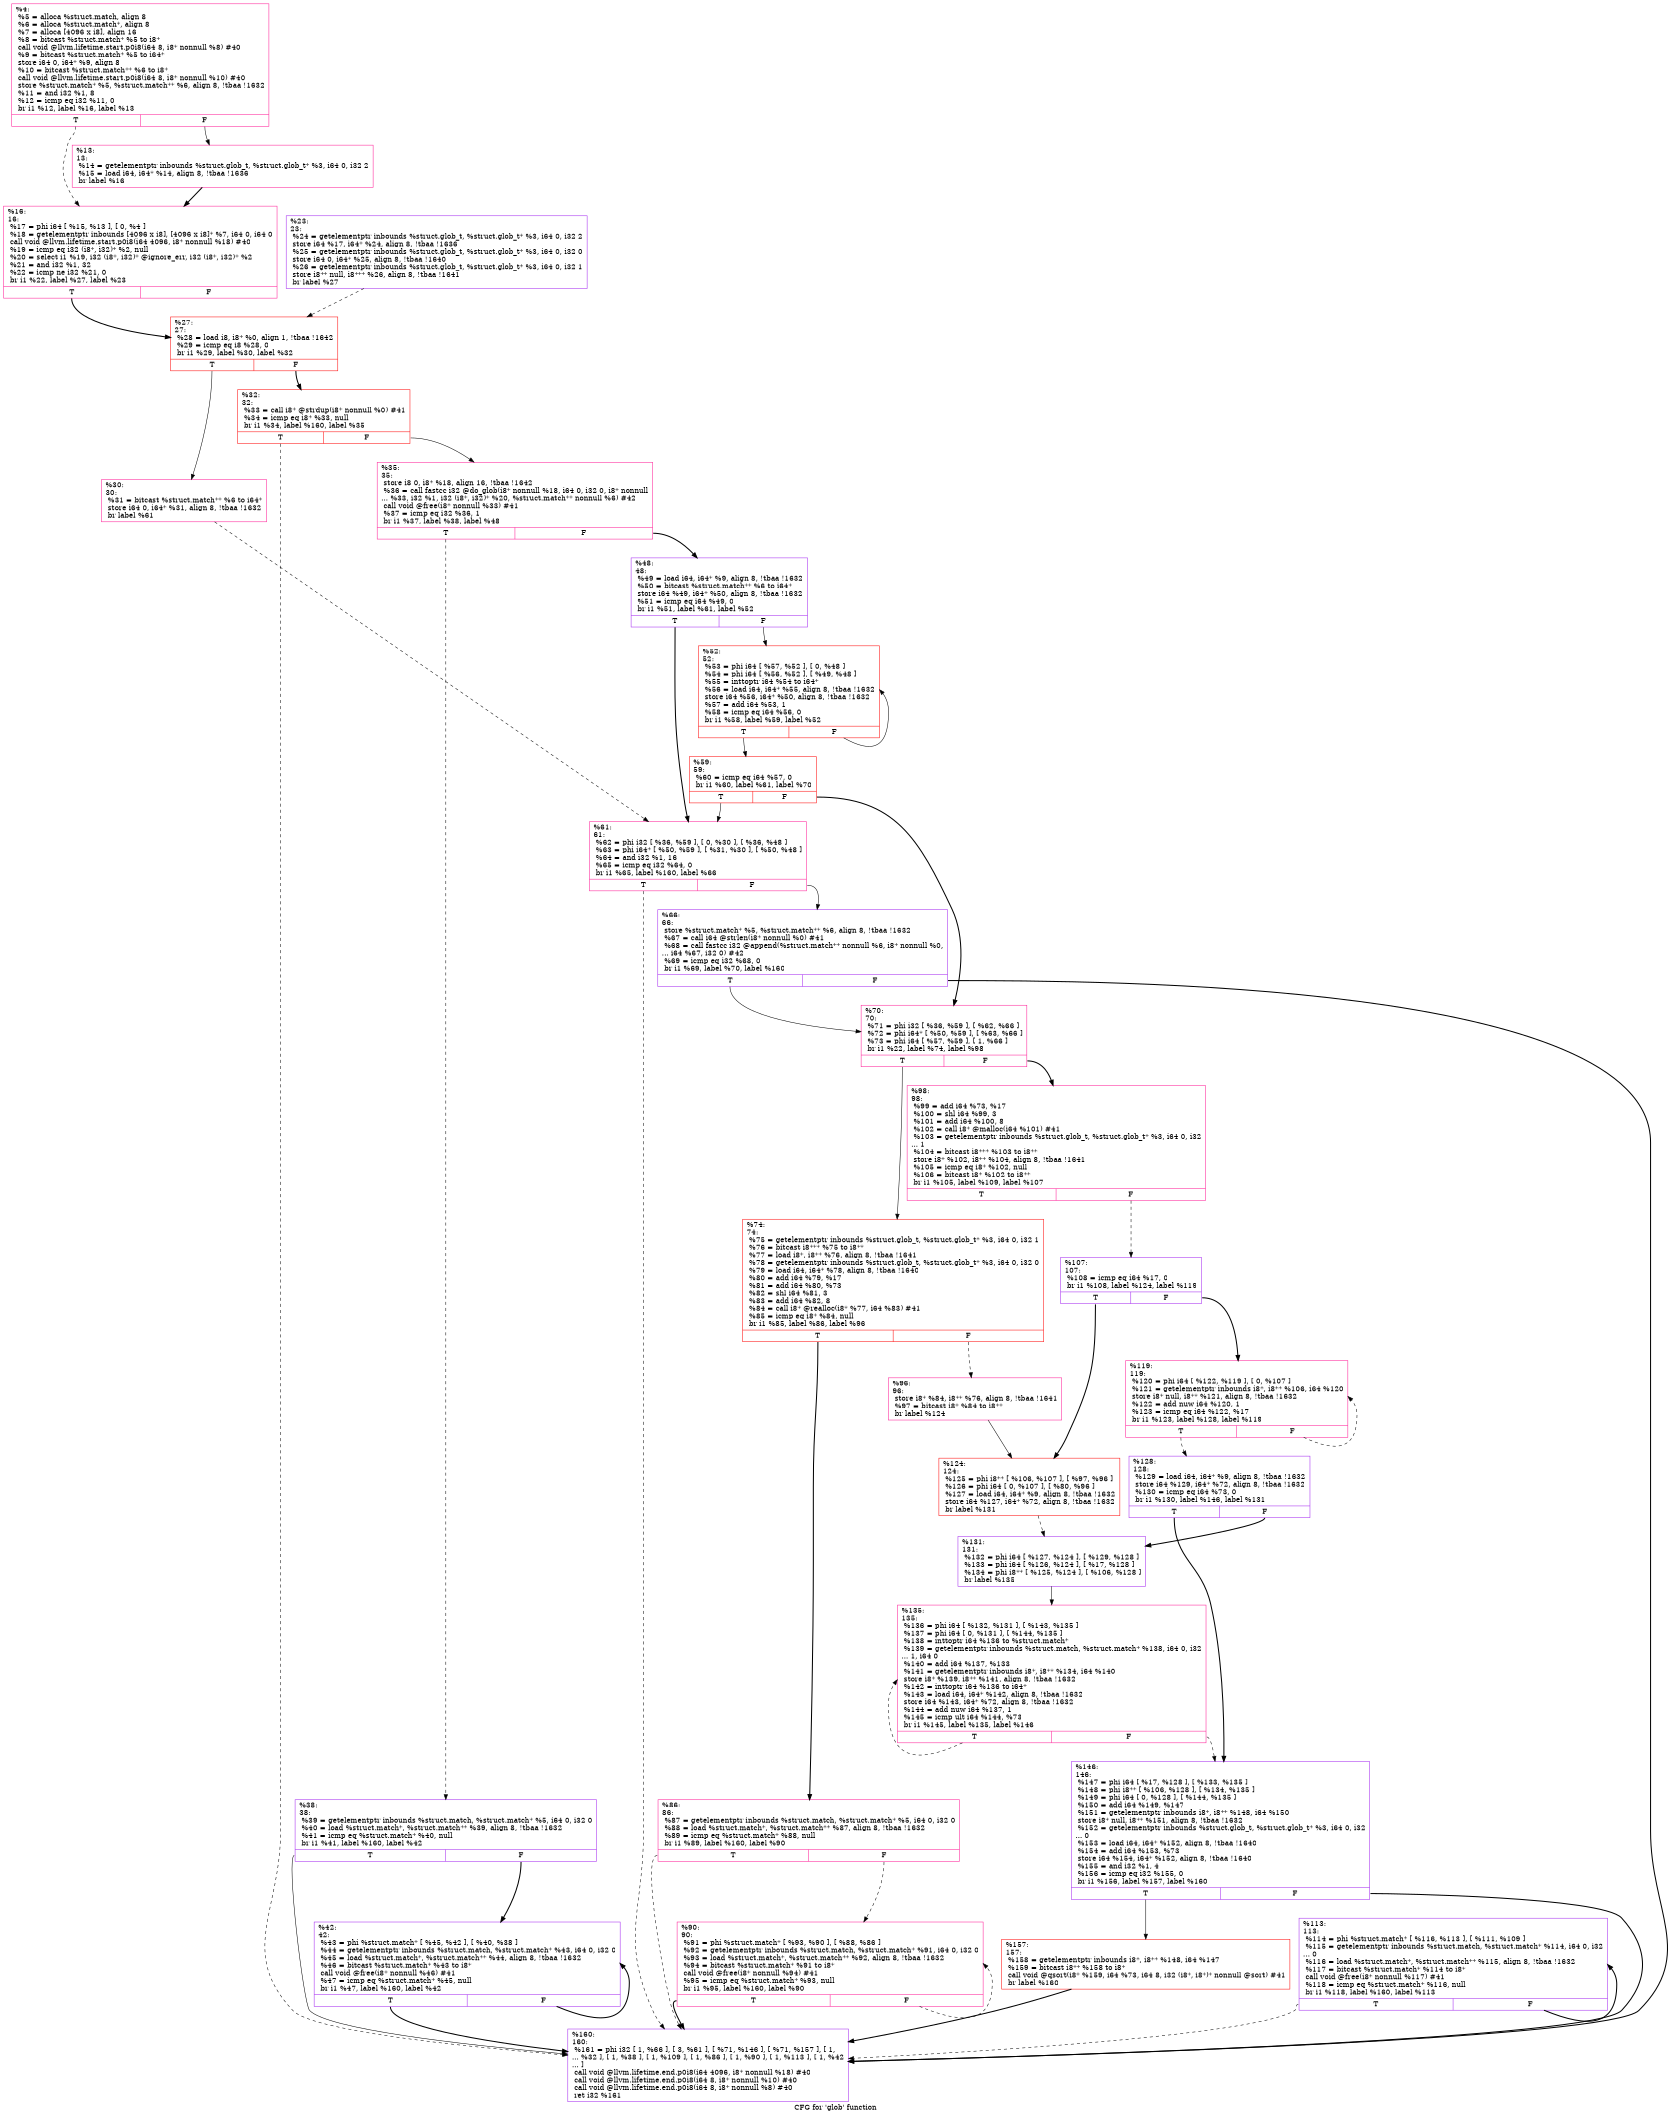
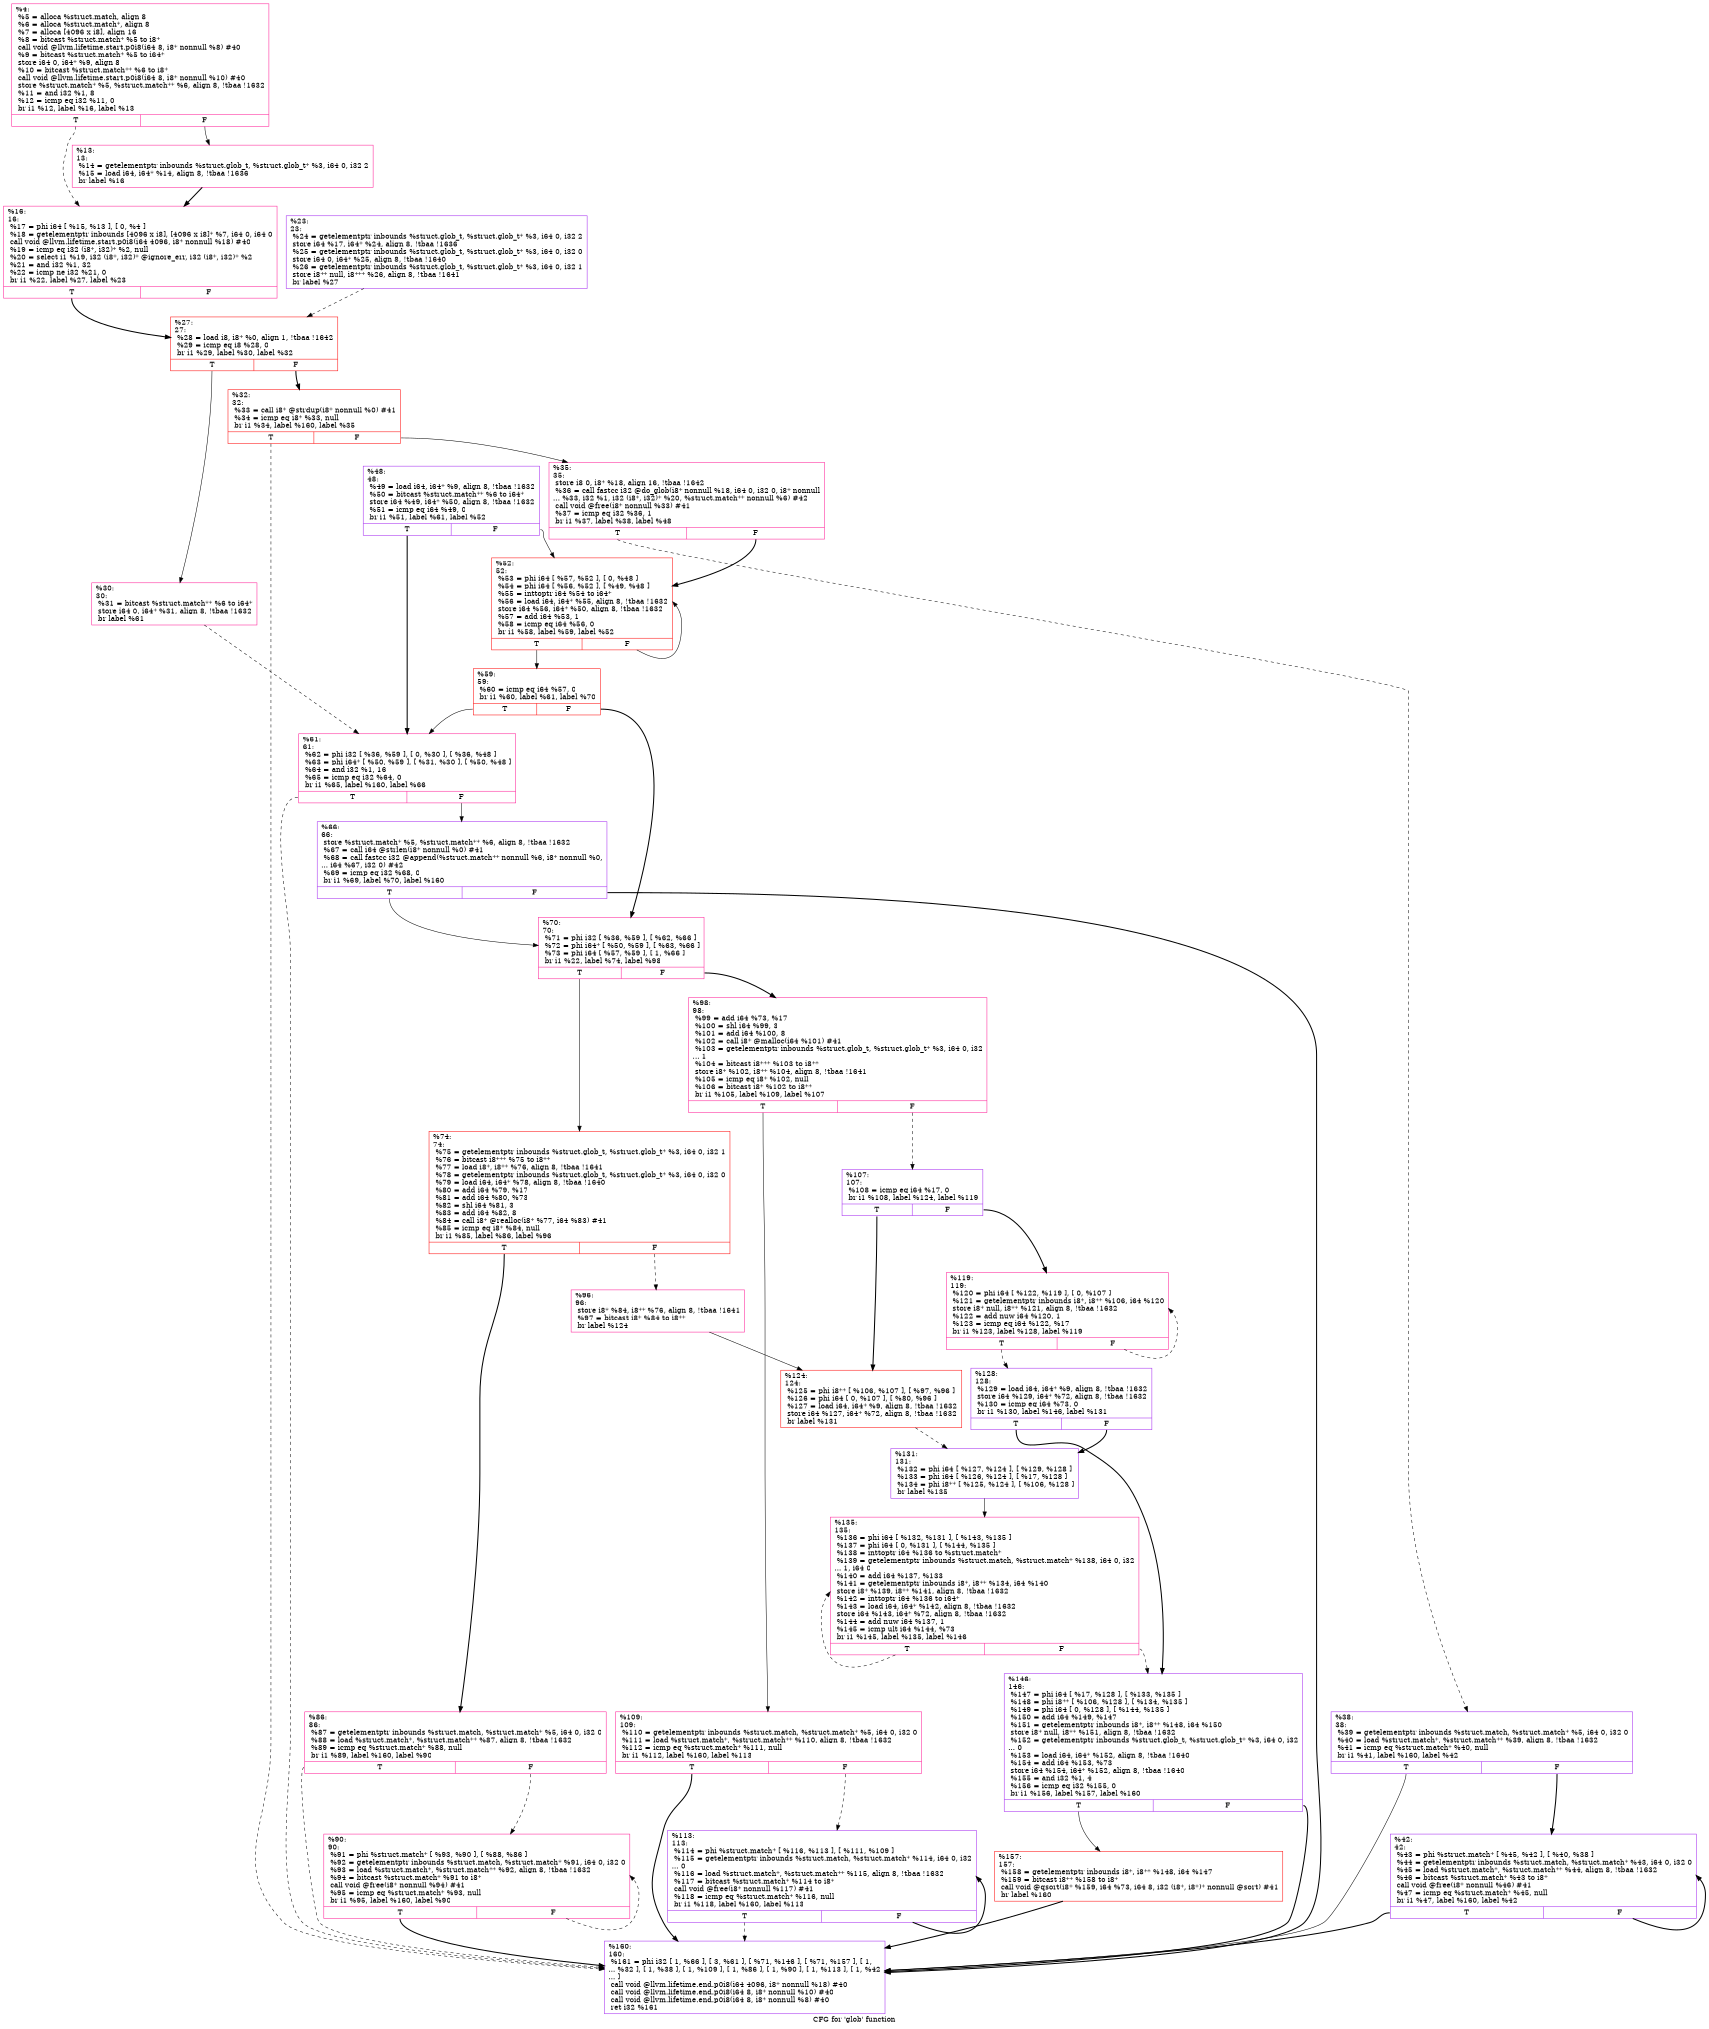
(675, 539) -> (722, 570)
none -> (769, 1743)
